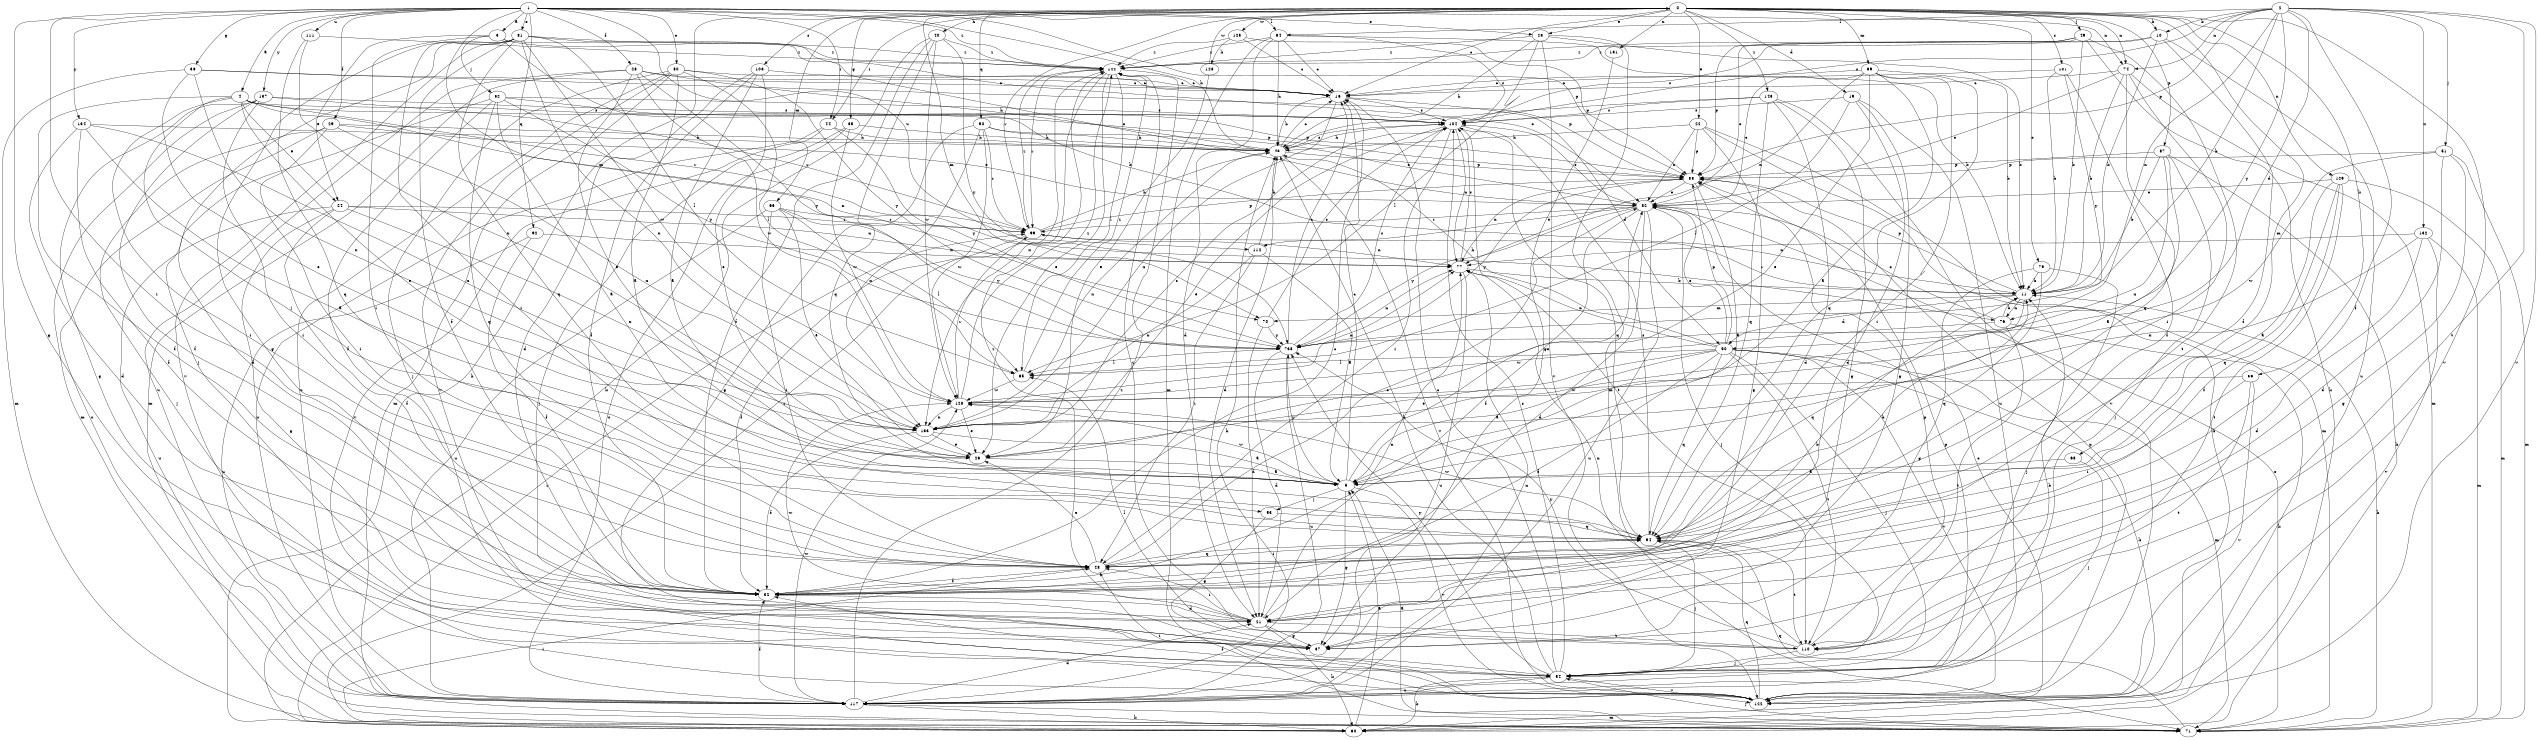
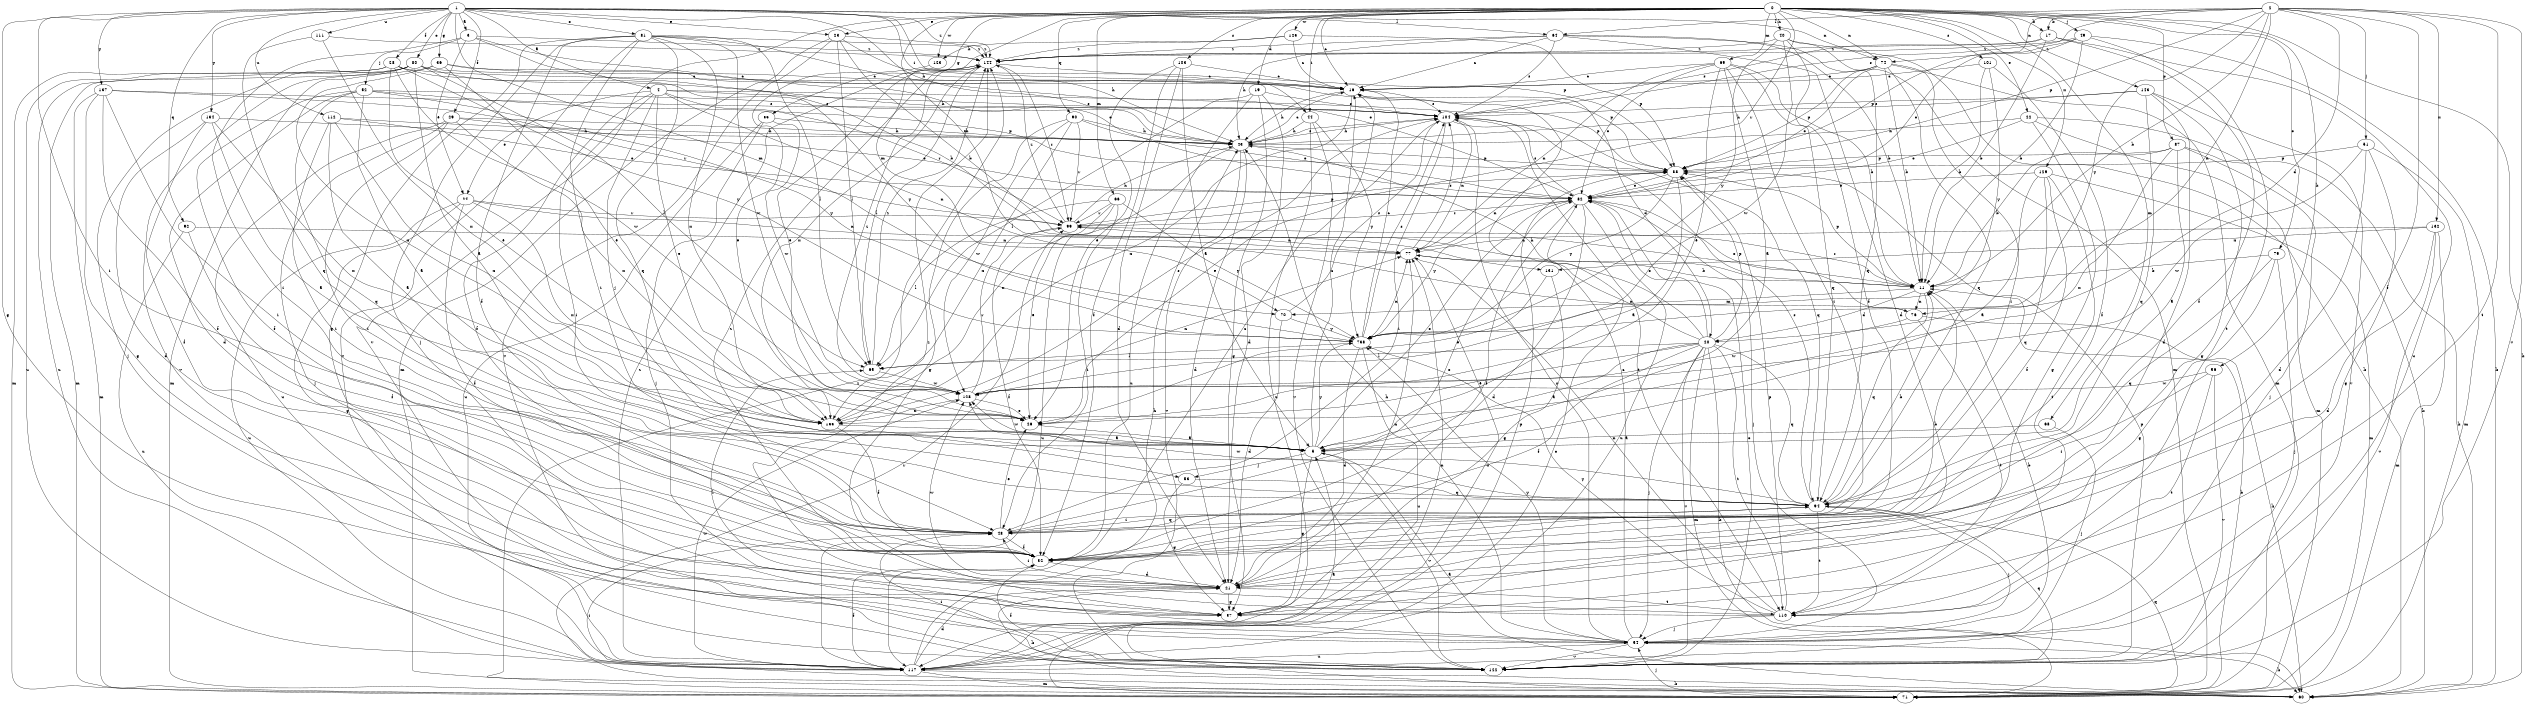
(1424, 12) -> (1340, 10)
(2159, 35) -> (2048, 35)
(1695, 150) -> (1781, 127)
(1470, 228) -> (953, 186)
(2007, 306) -> none
(1724, 349) -> (1707, 342)
(1692, 409) -> (1994, 251)
(950, 444) -> (1314, 349)
(1901, 660) -> (2141, 586)
